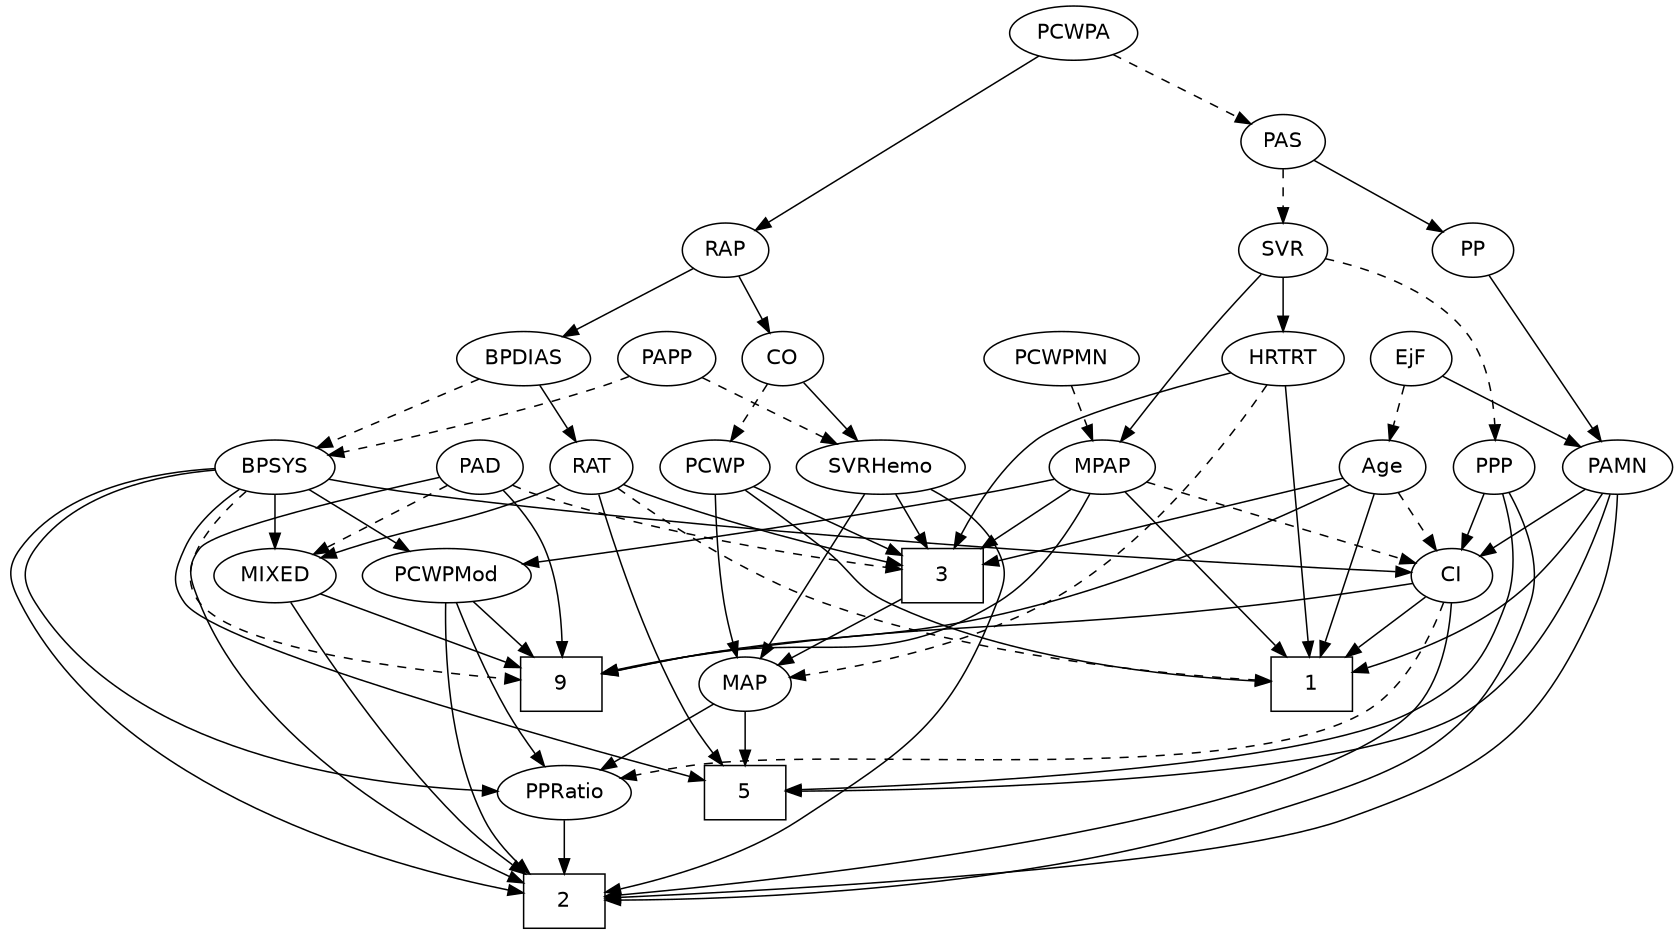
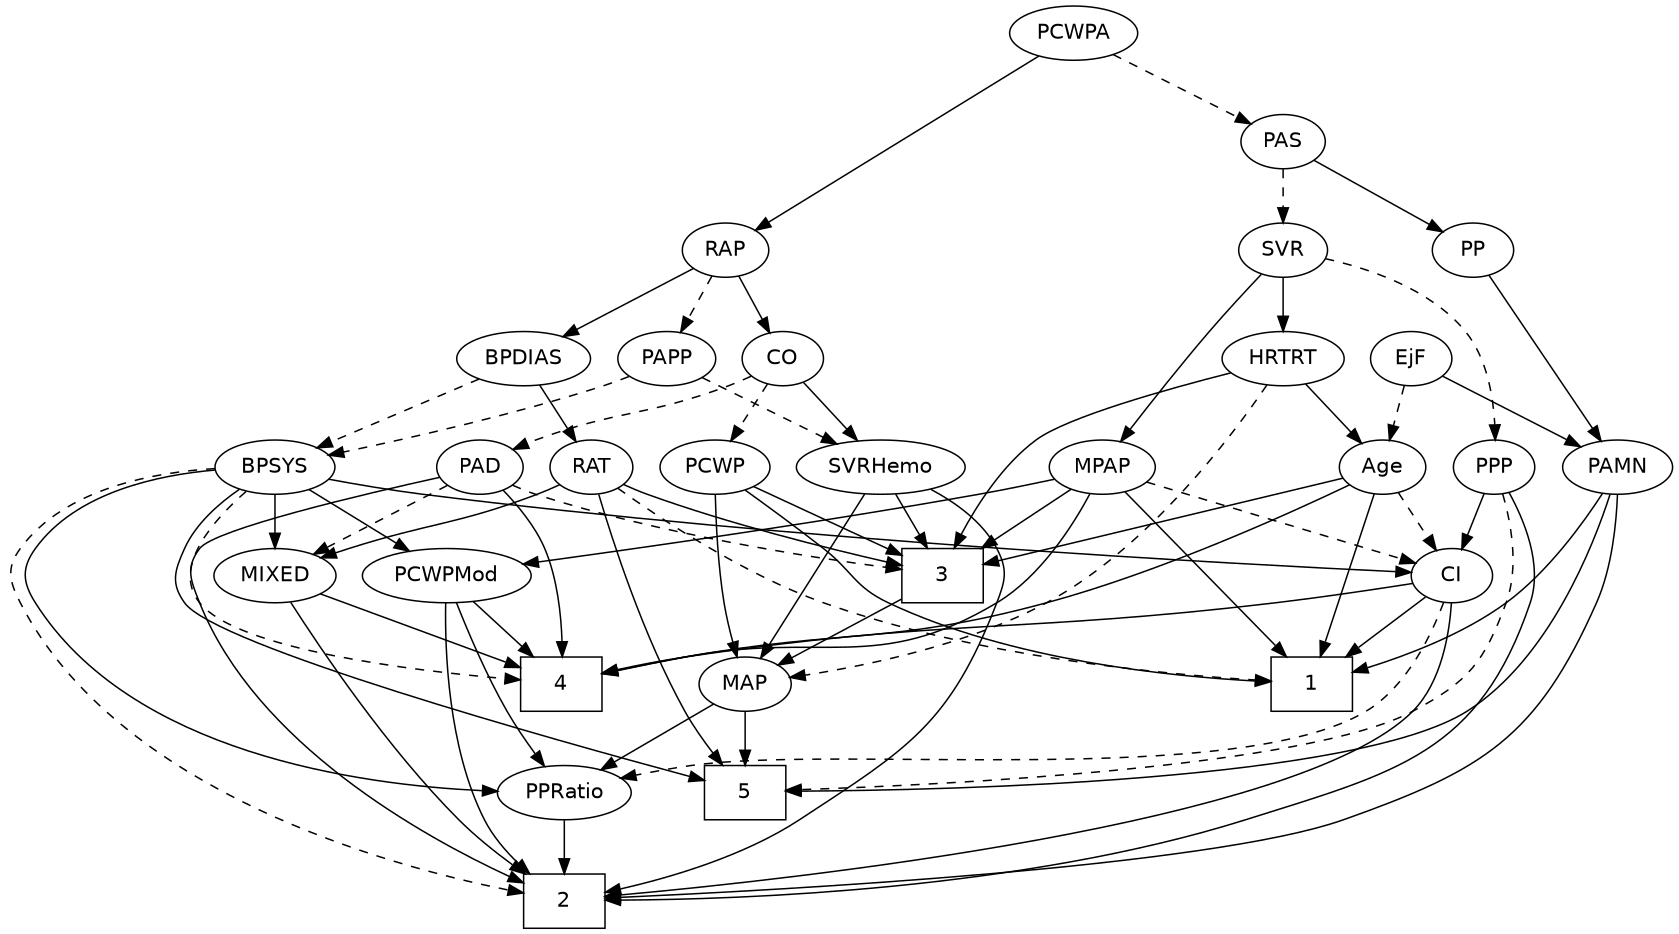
none -> (700, 297)
(1062, 359) -> none
none -> (640, 411)
(1539, 519) -> none
(1299, 539) -> (1328, 408)
(561, 684) -> (561, 684)
(118, 721) -> (118, 721)
(1195, 761) -> (1195, 761)
